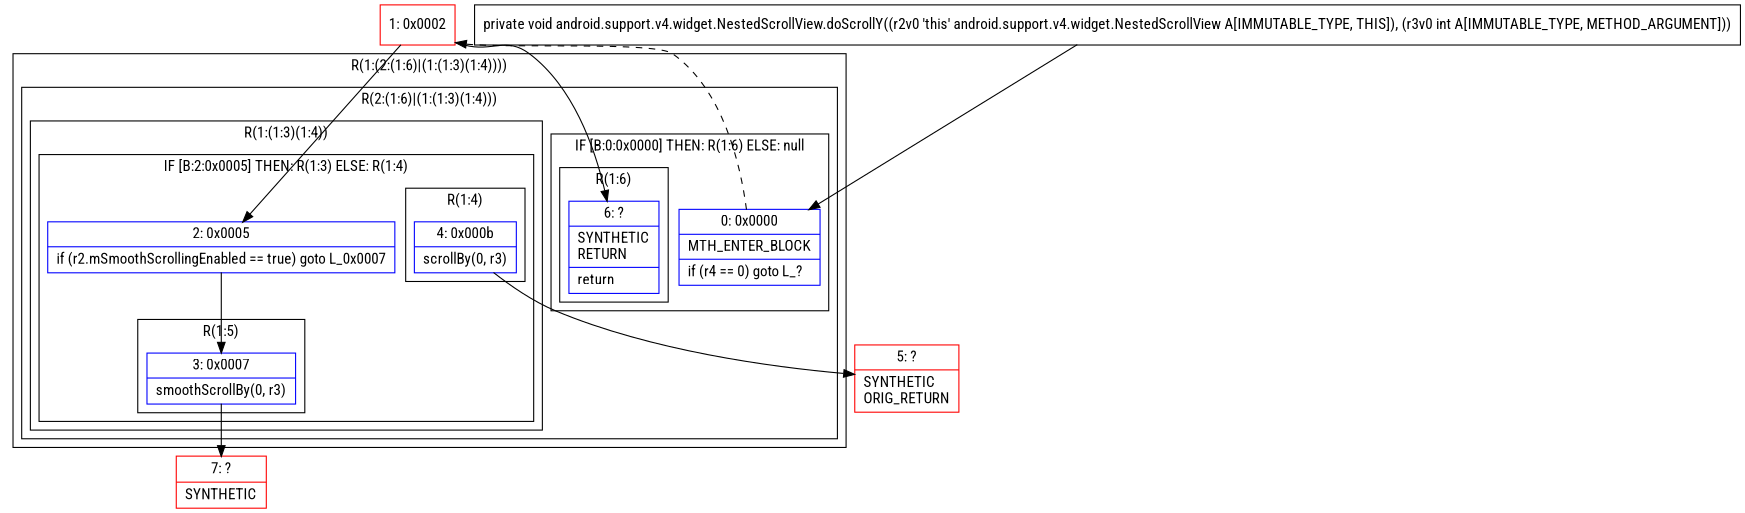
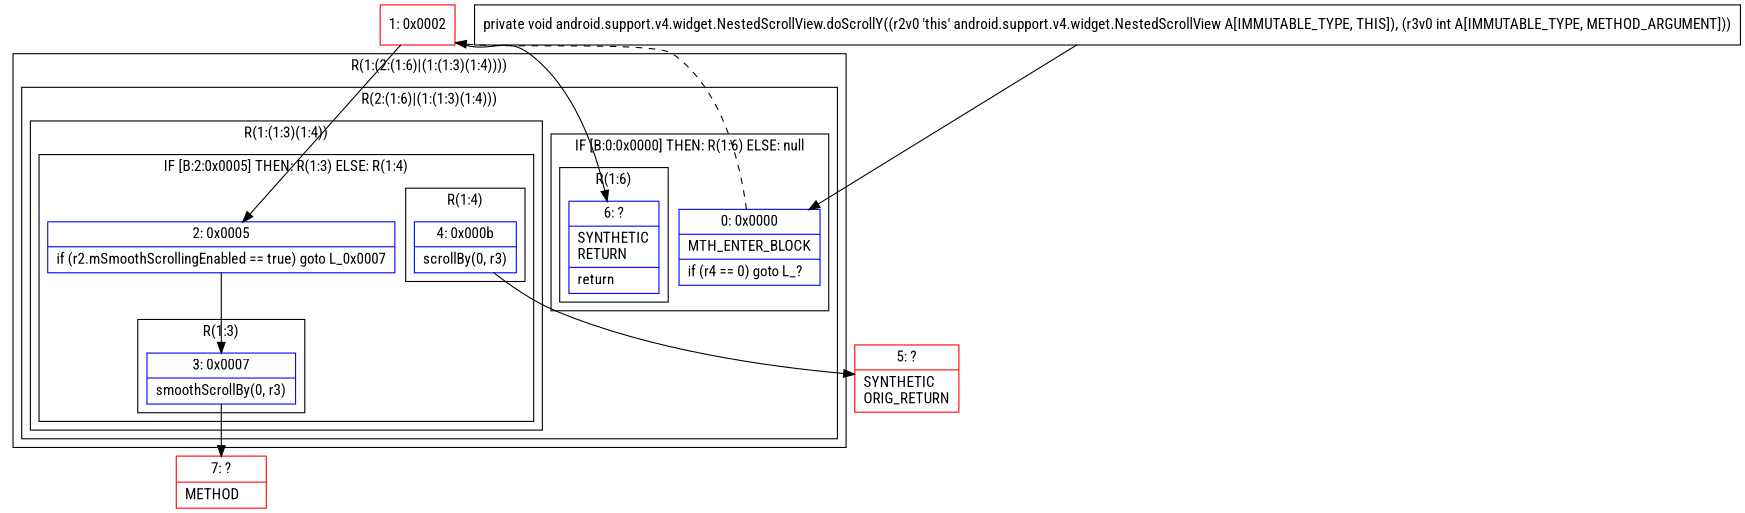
(221, 332) -> (221, 332)
(221, 495) -> (213, 495)
